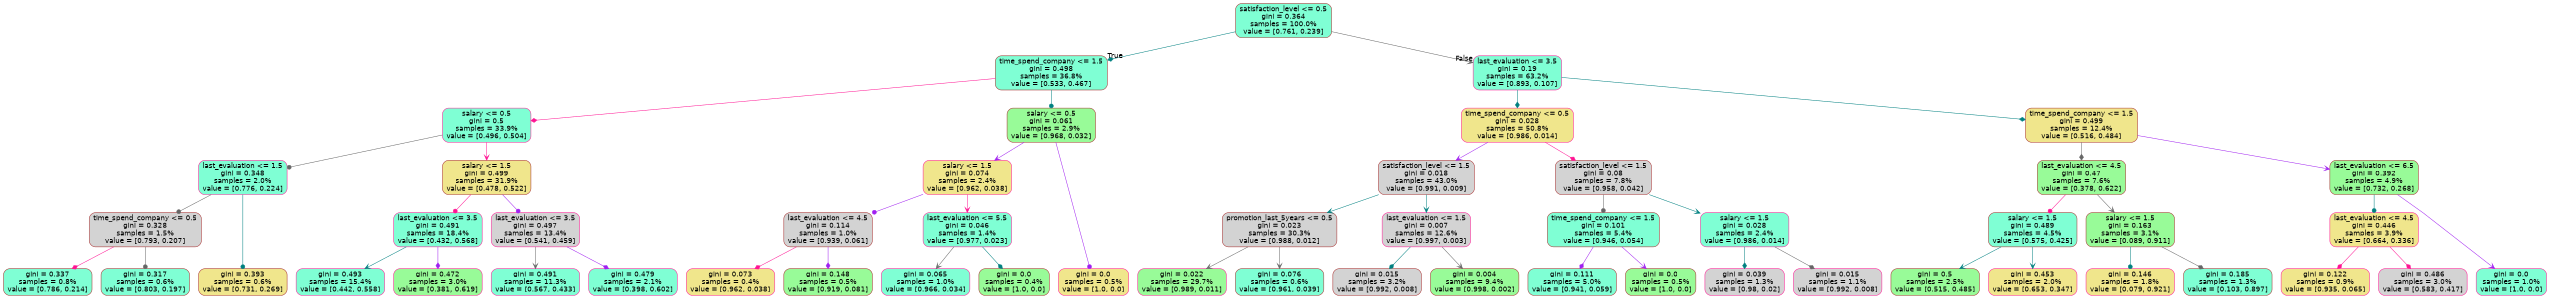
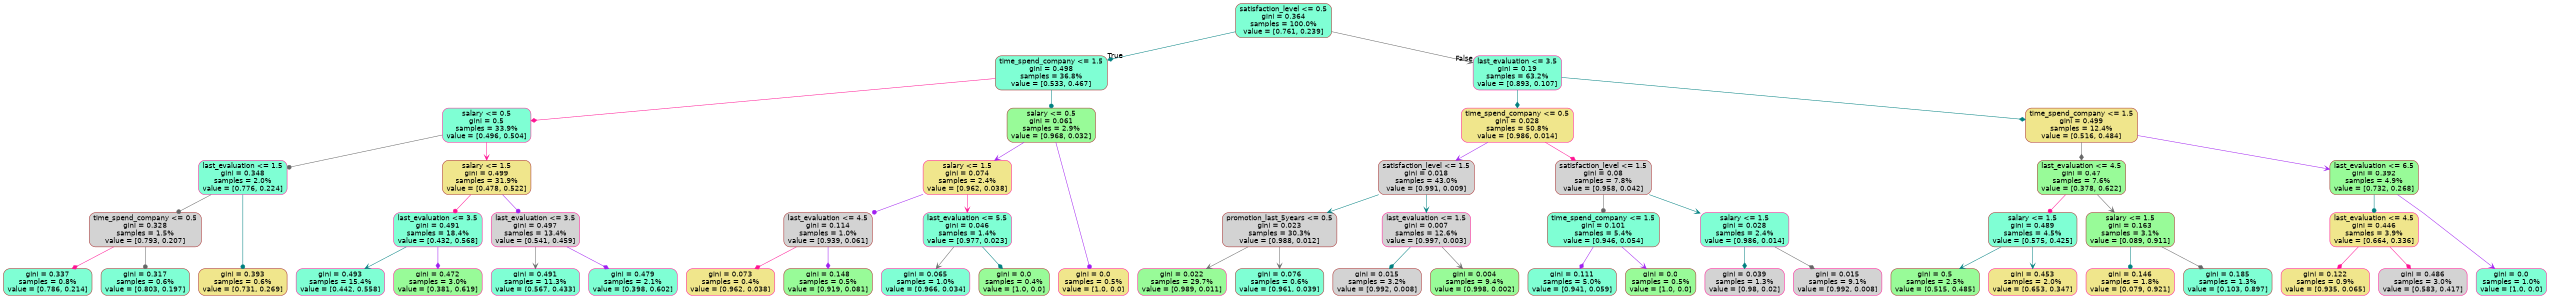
(1838, 282) -> (1838, 282)
